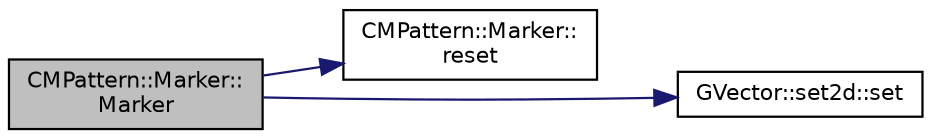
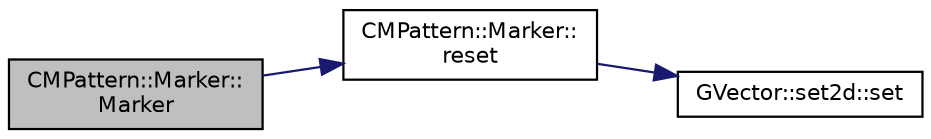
(459, 100) -> (626, 68)
